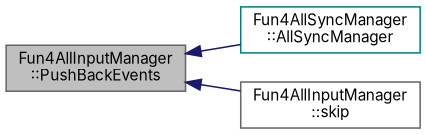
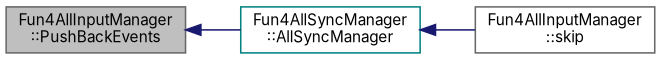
(221, 88) -> (455, 30)
